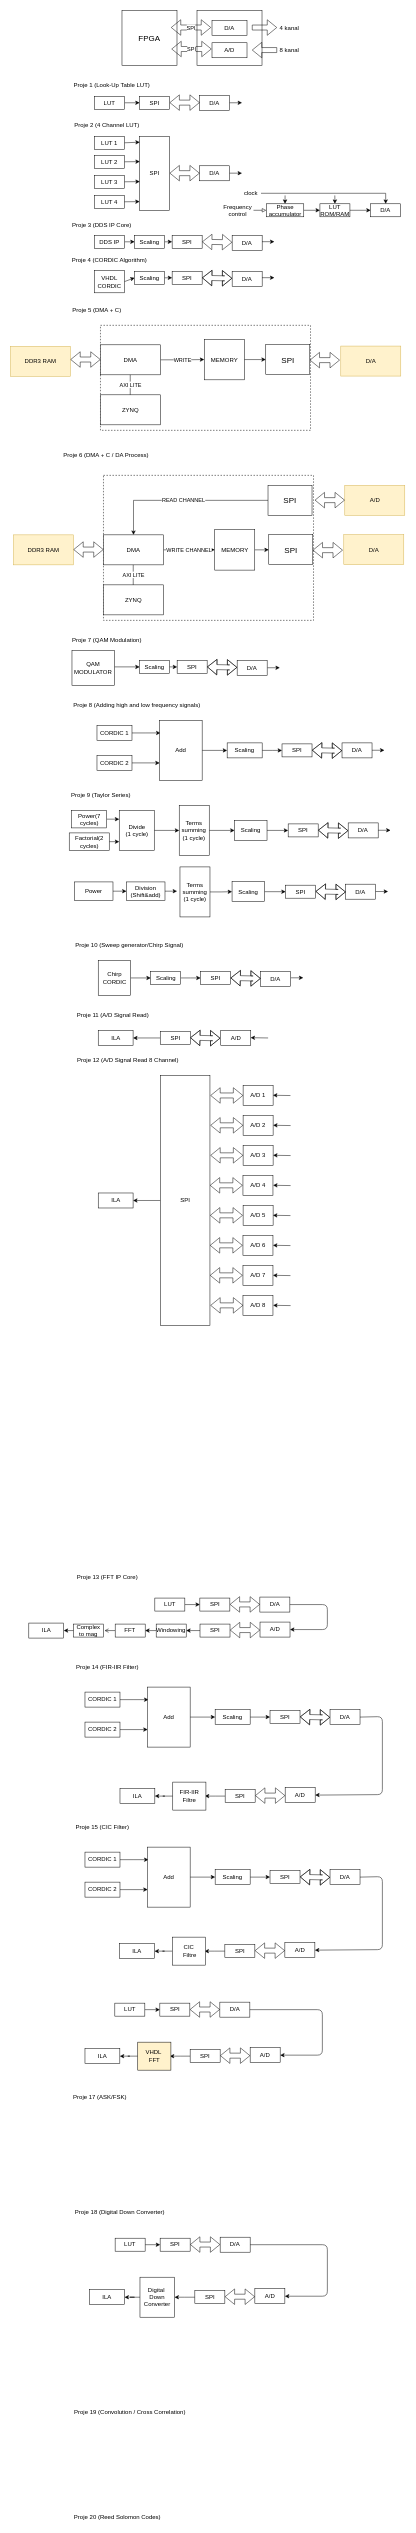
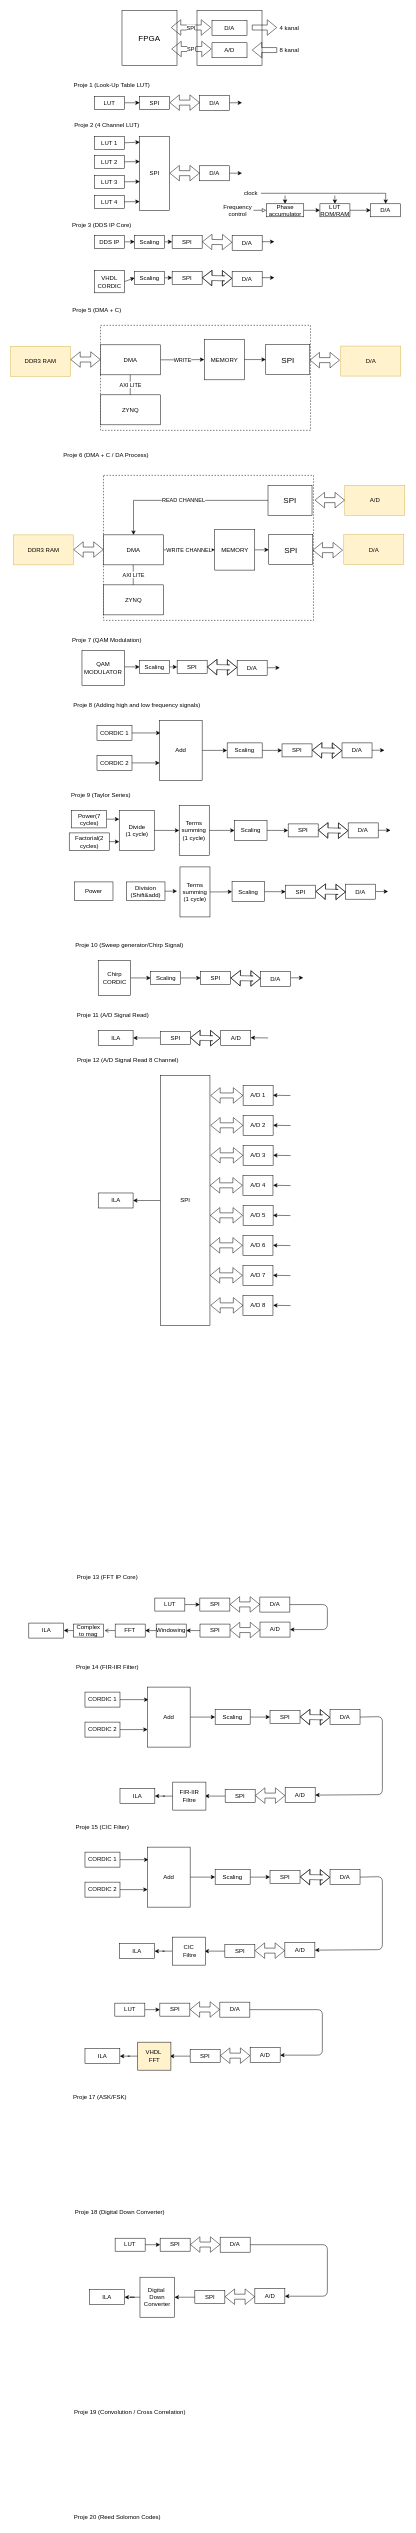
(109, 260) -> none
(93, 668) -> (103, 668)
(121, 891) -> none
